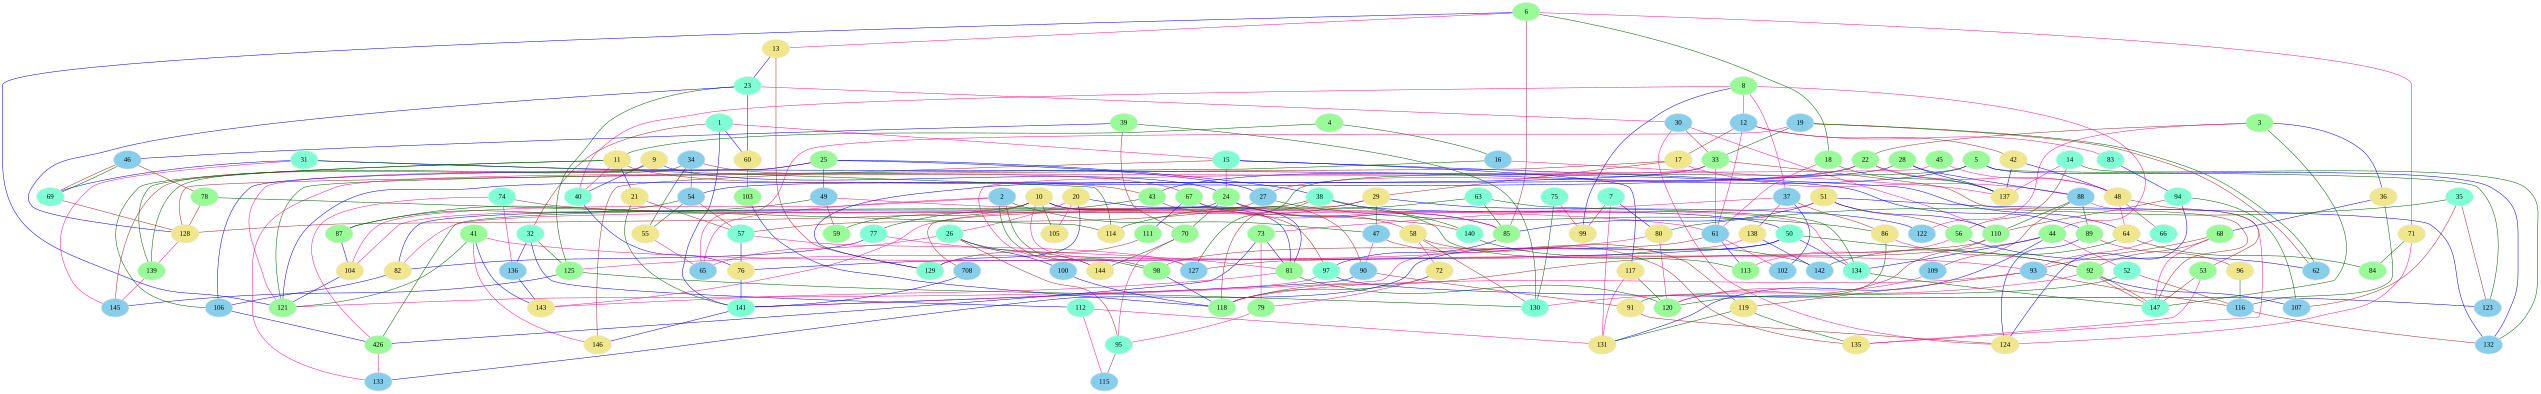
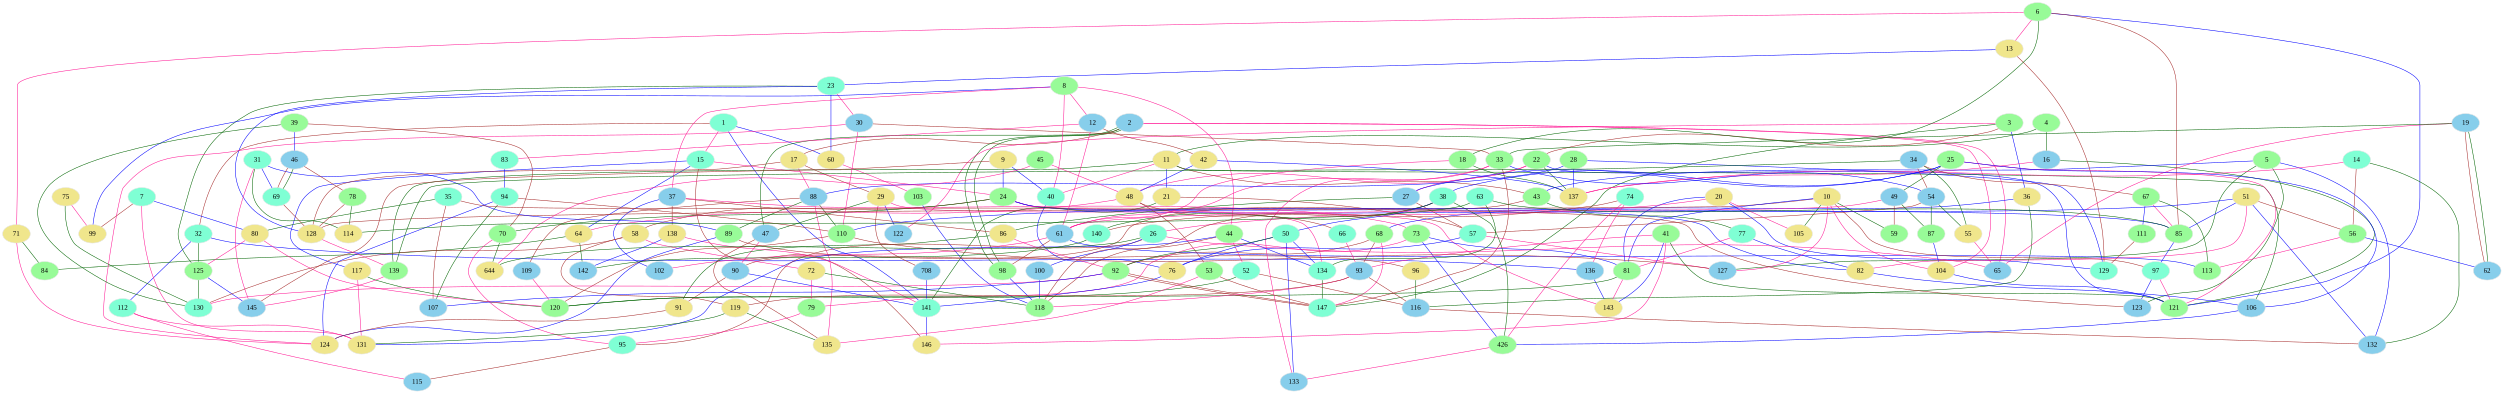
(1711, 141) -> (962, 141)
(1555, 197) -> (66, 197)
(1100, 271) -> (490, 271)
